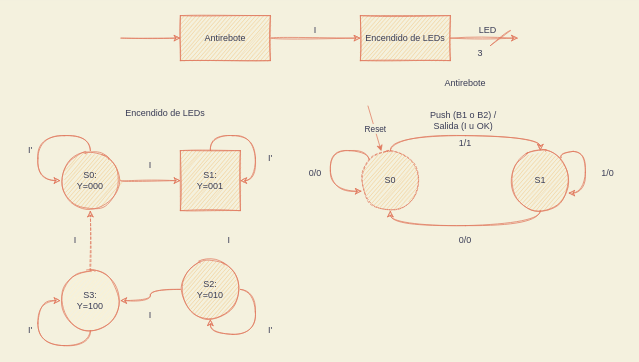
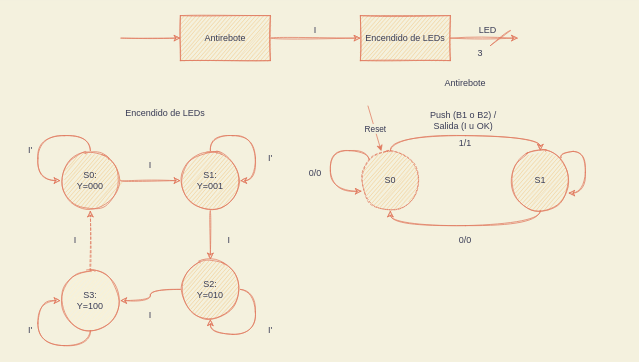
(608, 173) -> none
(210, 180) -> (210, 180)
none -> (210, 233)
